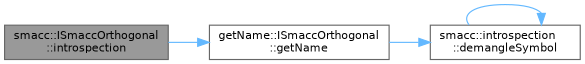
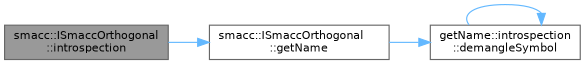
(299, 42) -> (299, 42)
(505, 42) -> (505, 42)
